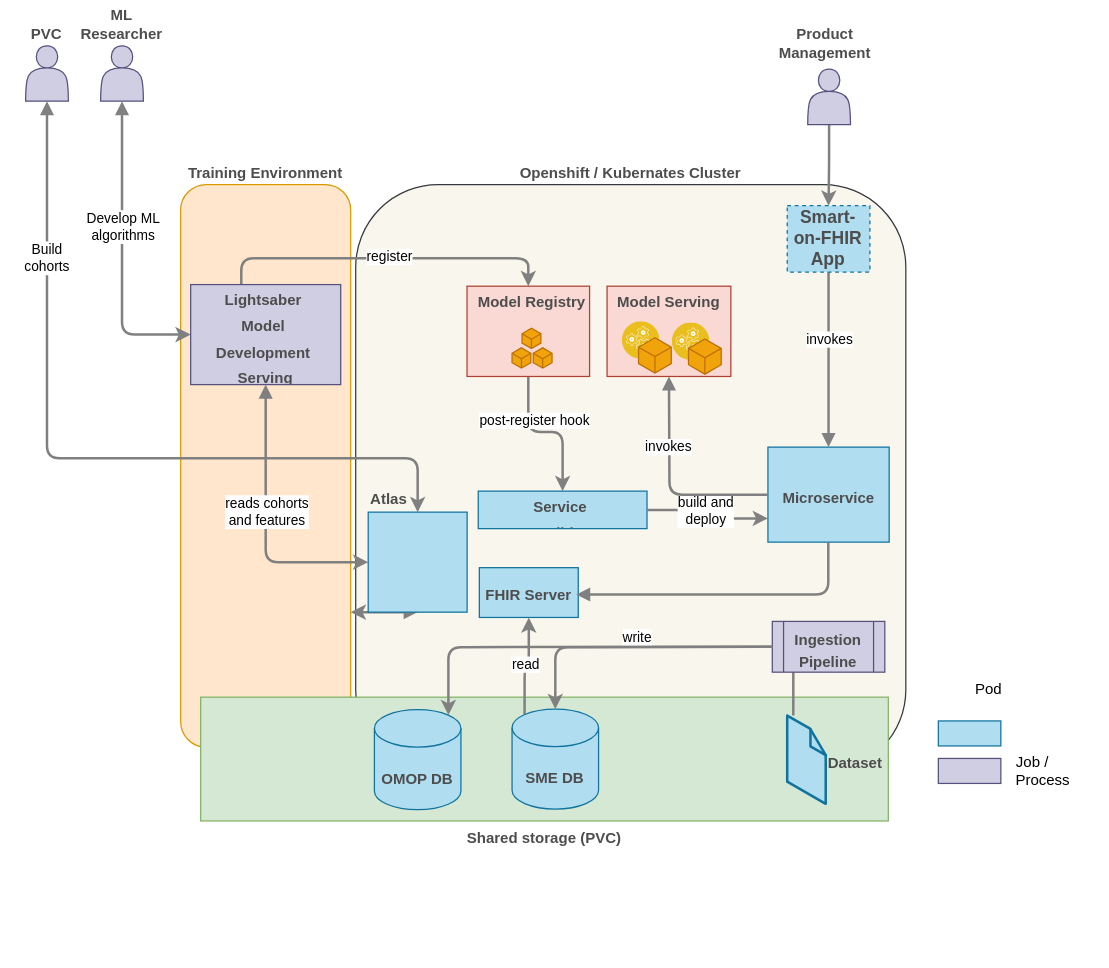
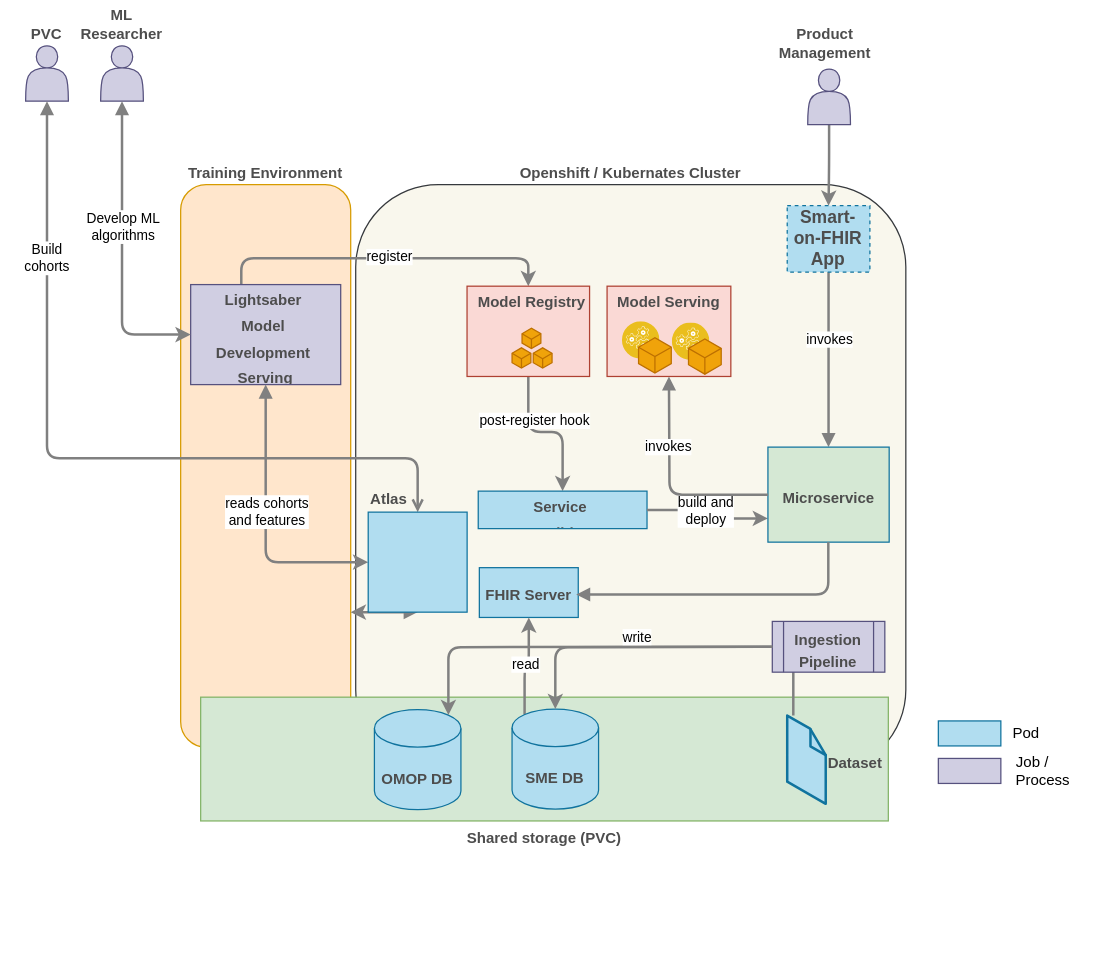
(828, 494) -> (828, 494)
(418, 500) -> (418, 500)
(988, 689) -> (1026, 733)
